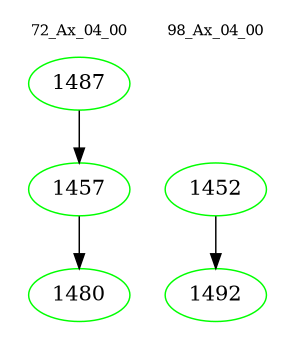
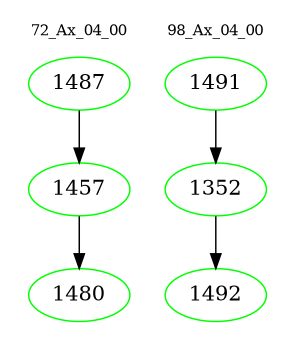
none -> (216, 84)
(216, 189) -> (216, 189)
